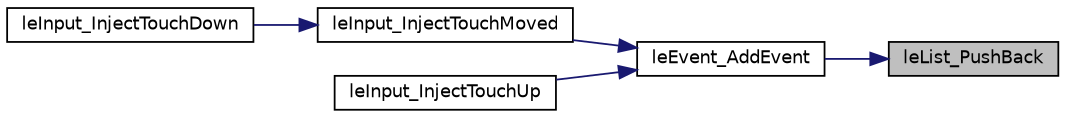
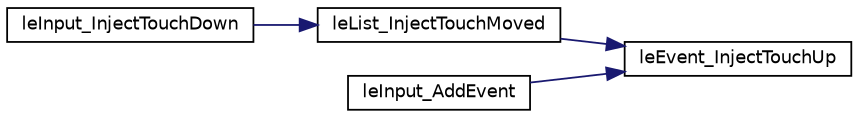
(445, 25) -> (439, 25)
(731, 59) -> (738, 59)
(974, 59) -> none
(445, 93) -> (439, 93)
